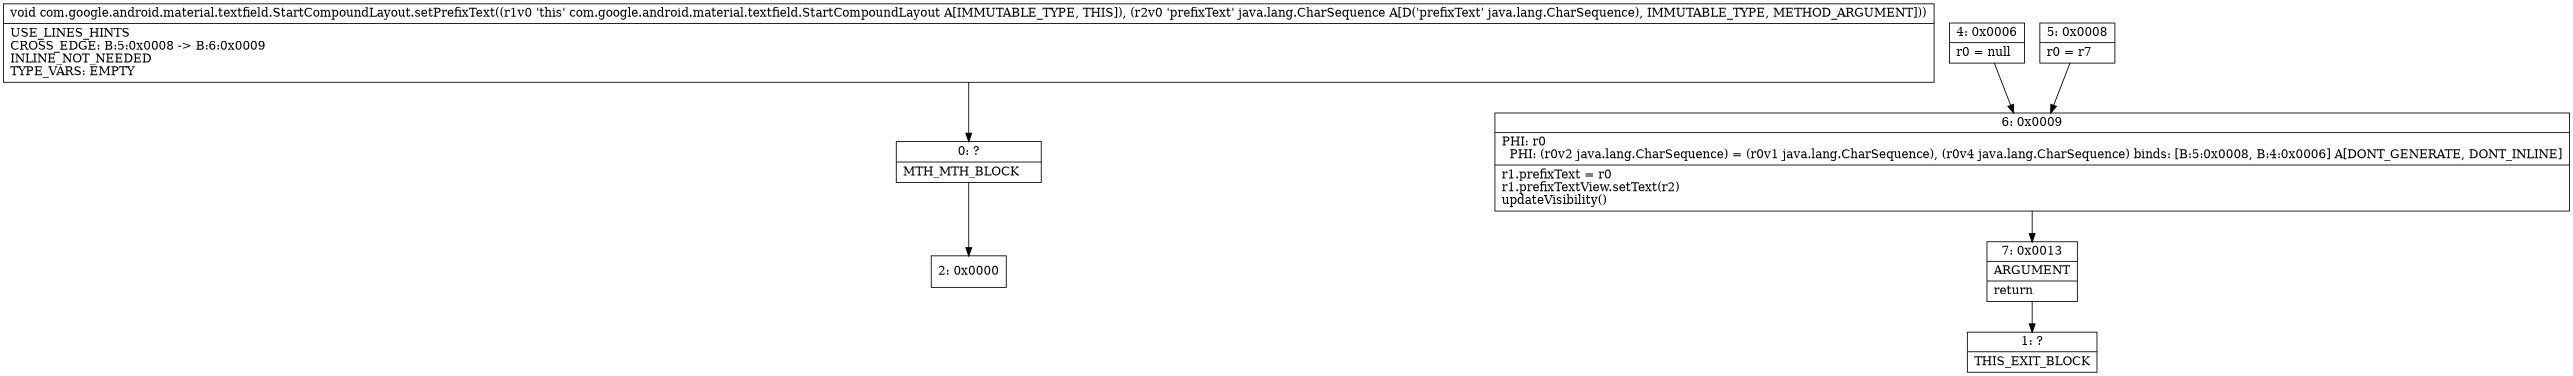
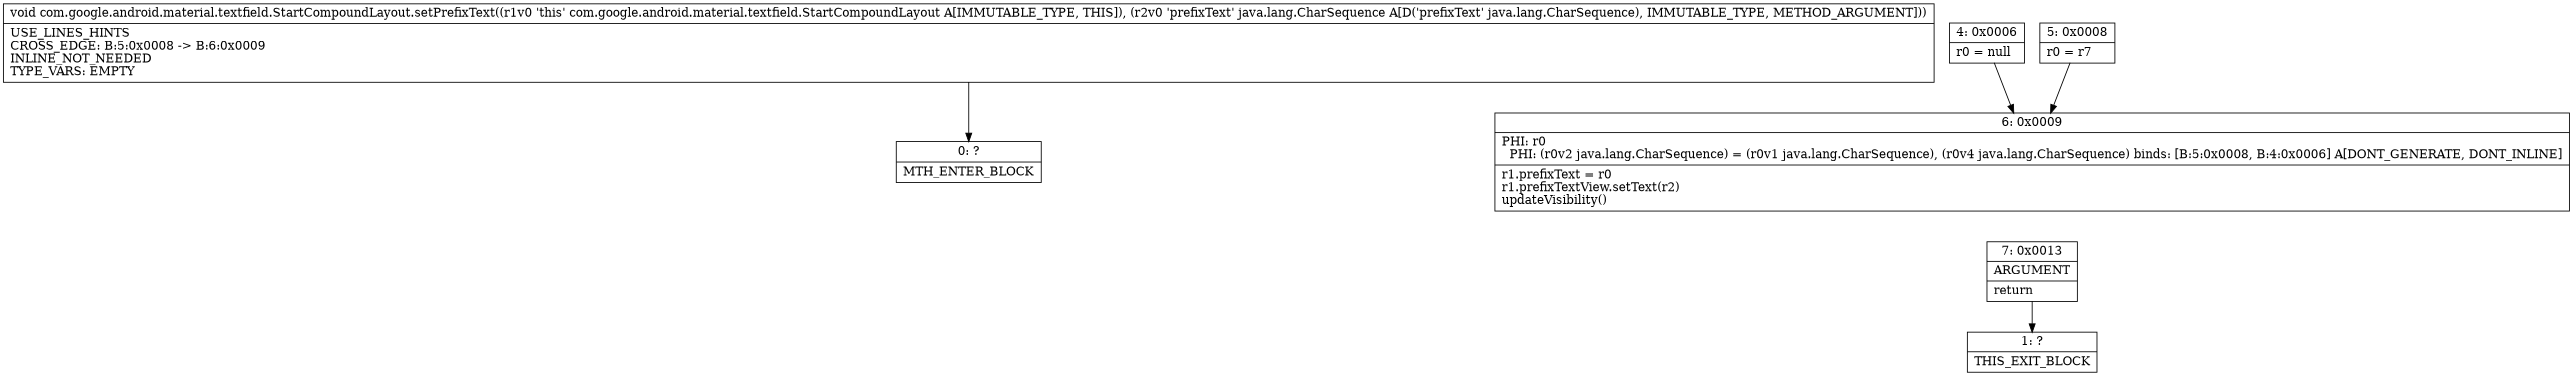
(961, 172) -> (969, 172)
(2032, 222) -> none
(969, 272) -> none
